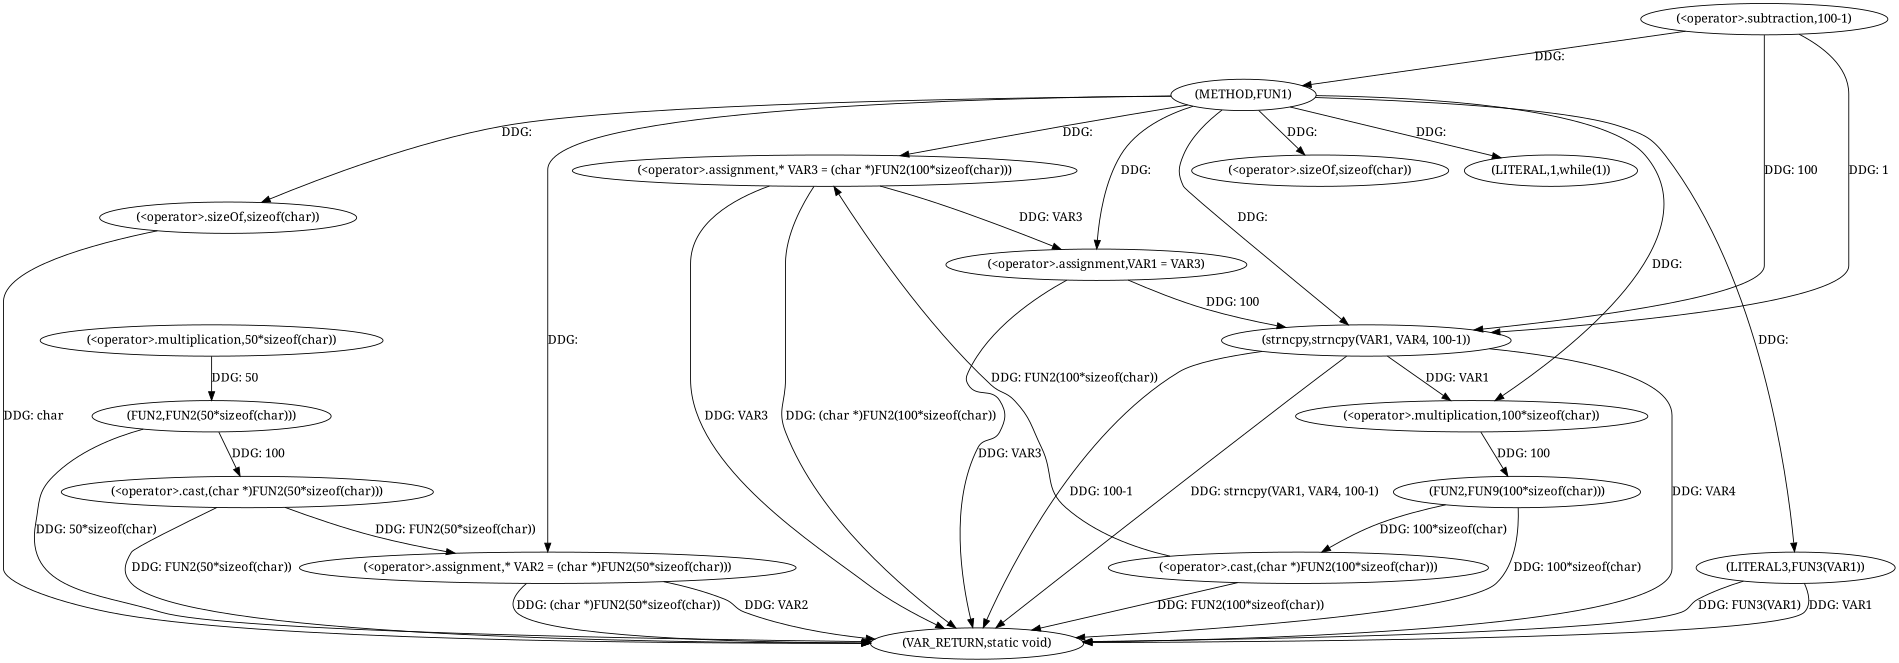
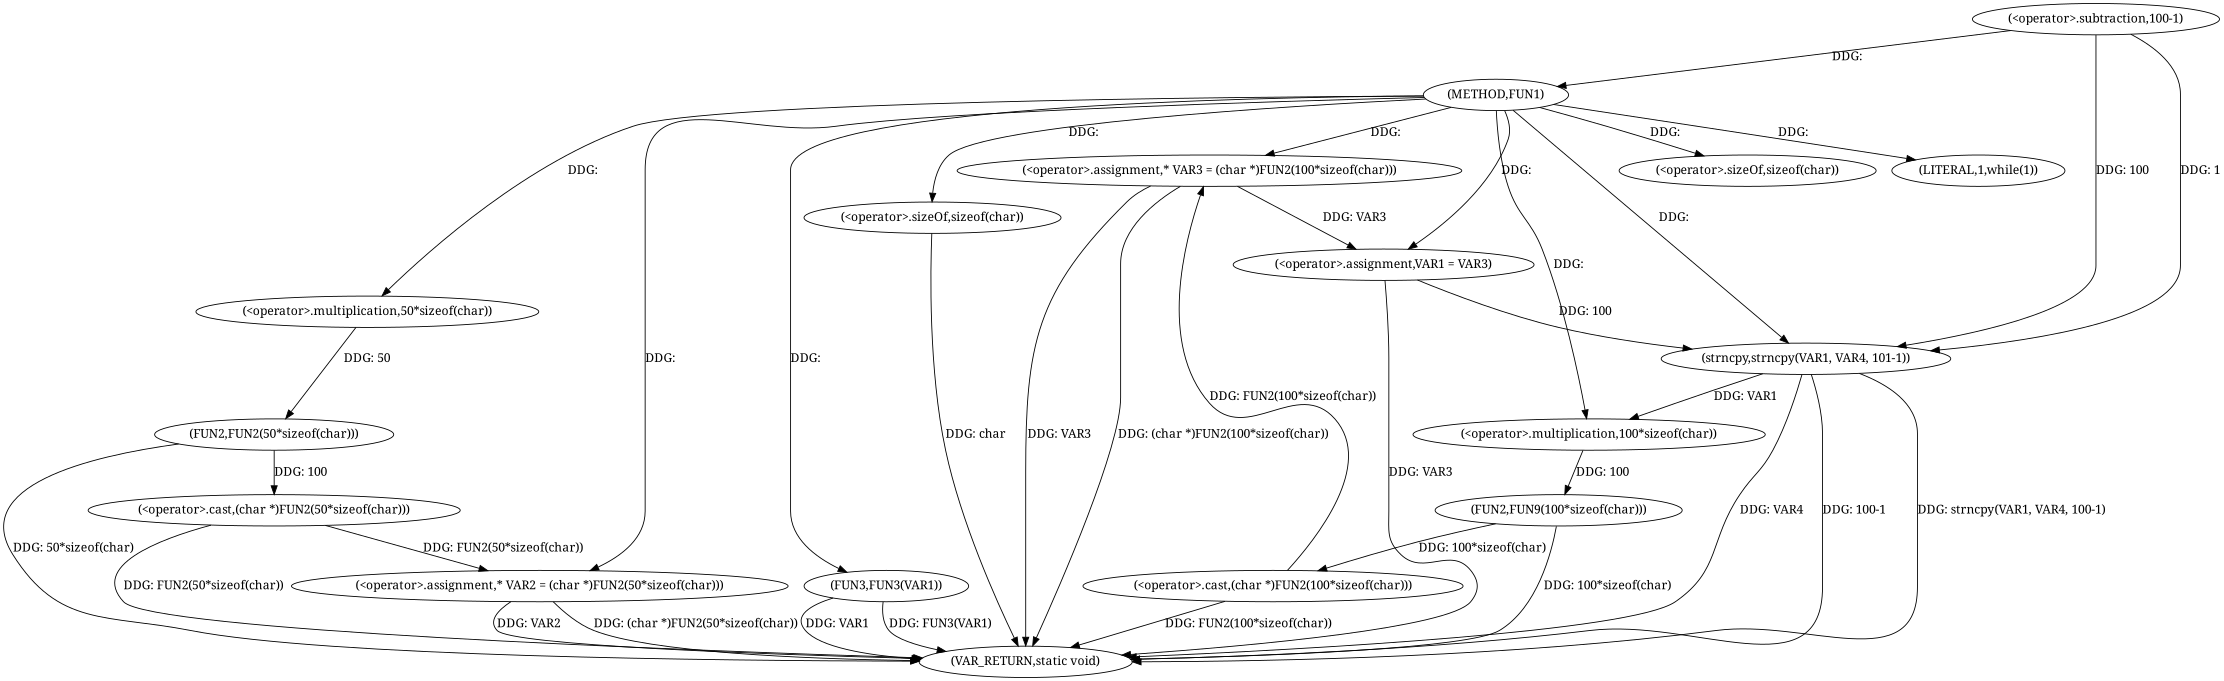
none -> (879, 106)
(1366, 340) -> (1806, 359)
(1796, 568) -> (886, 586)
